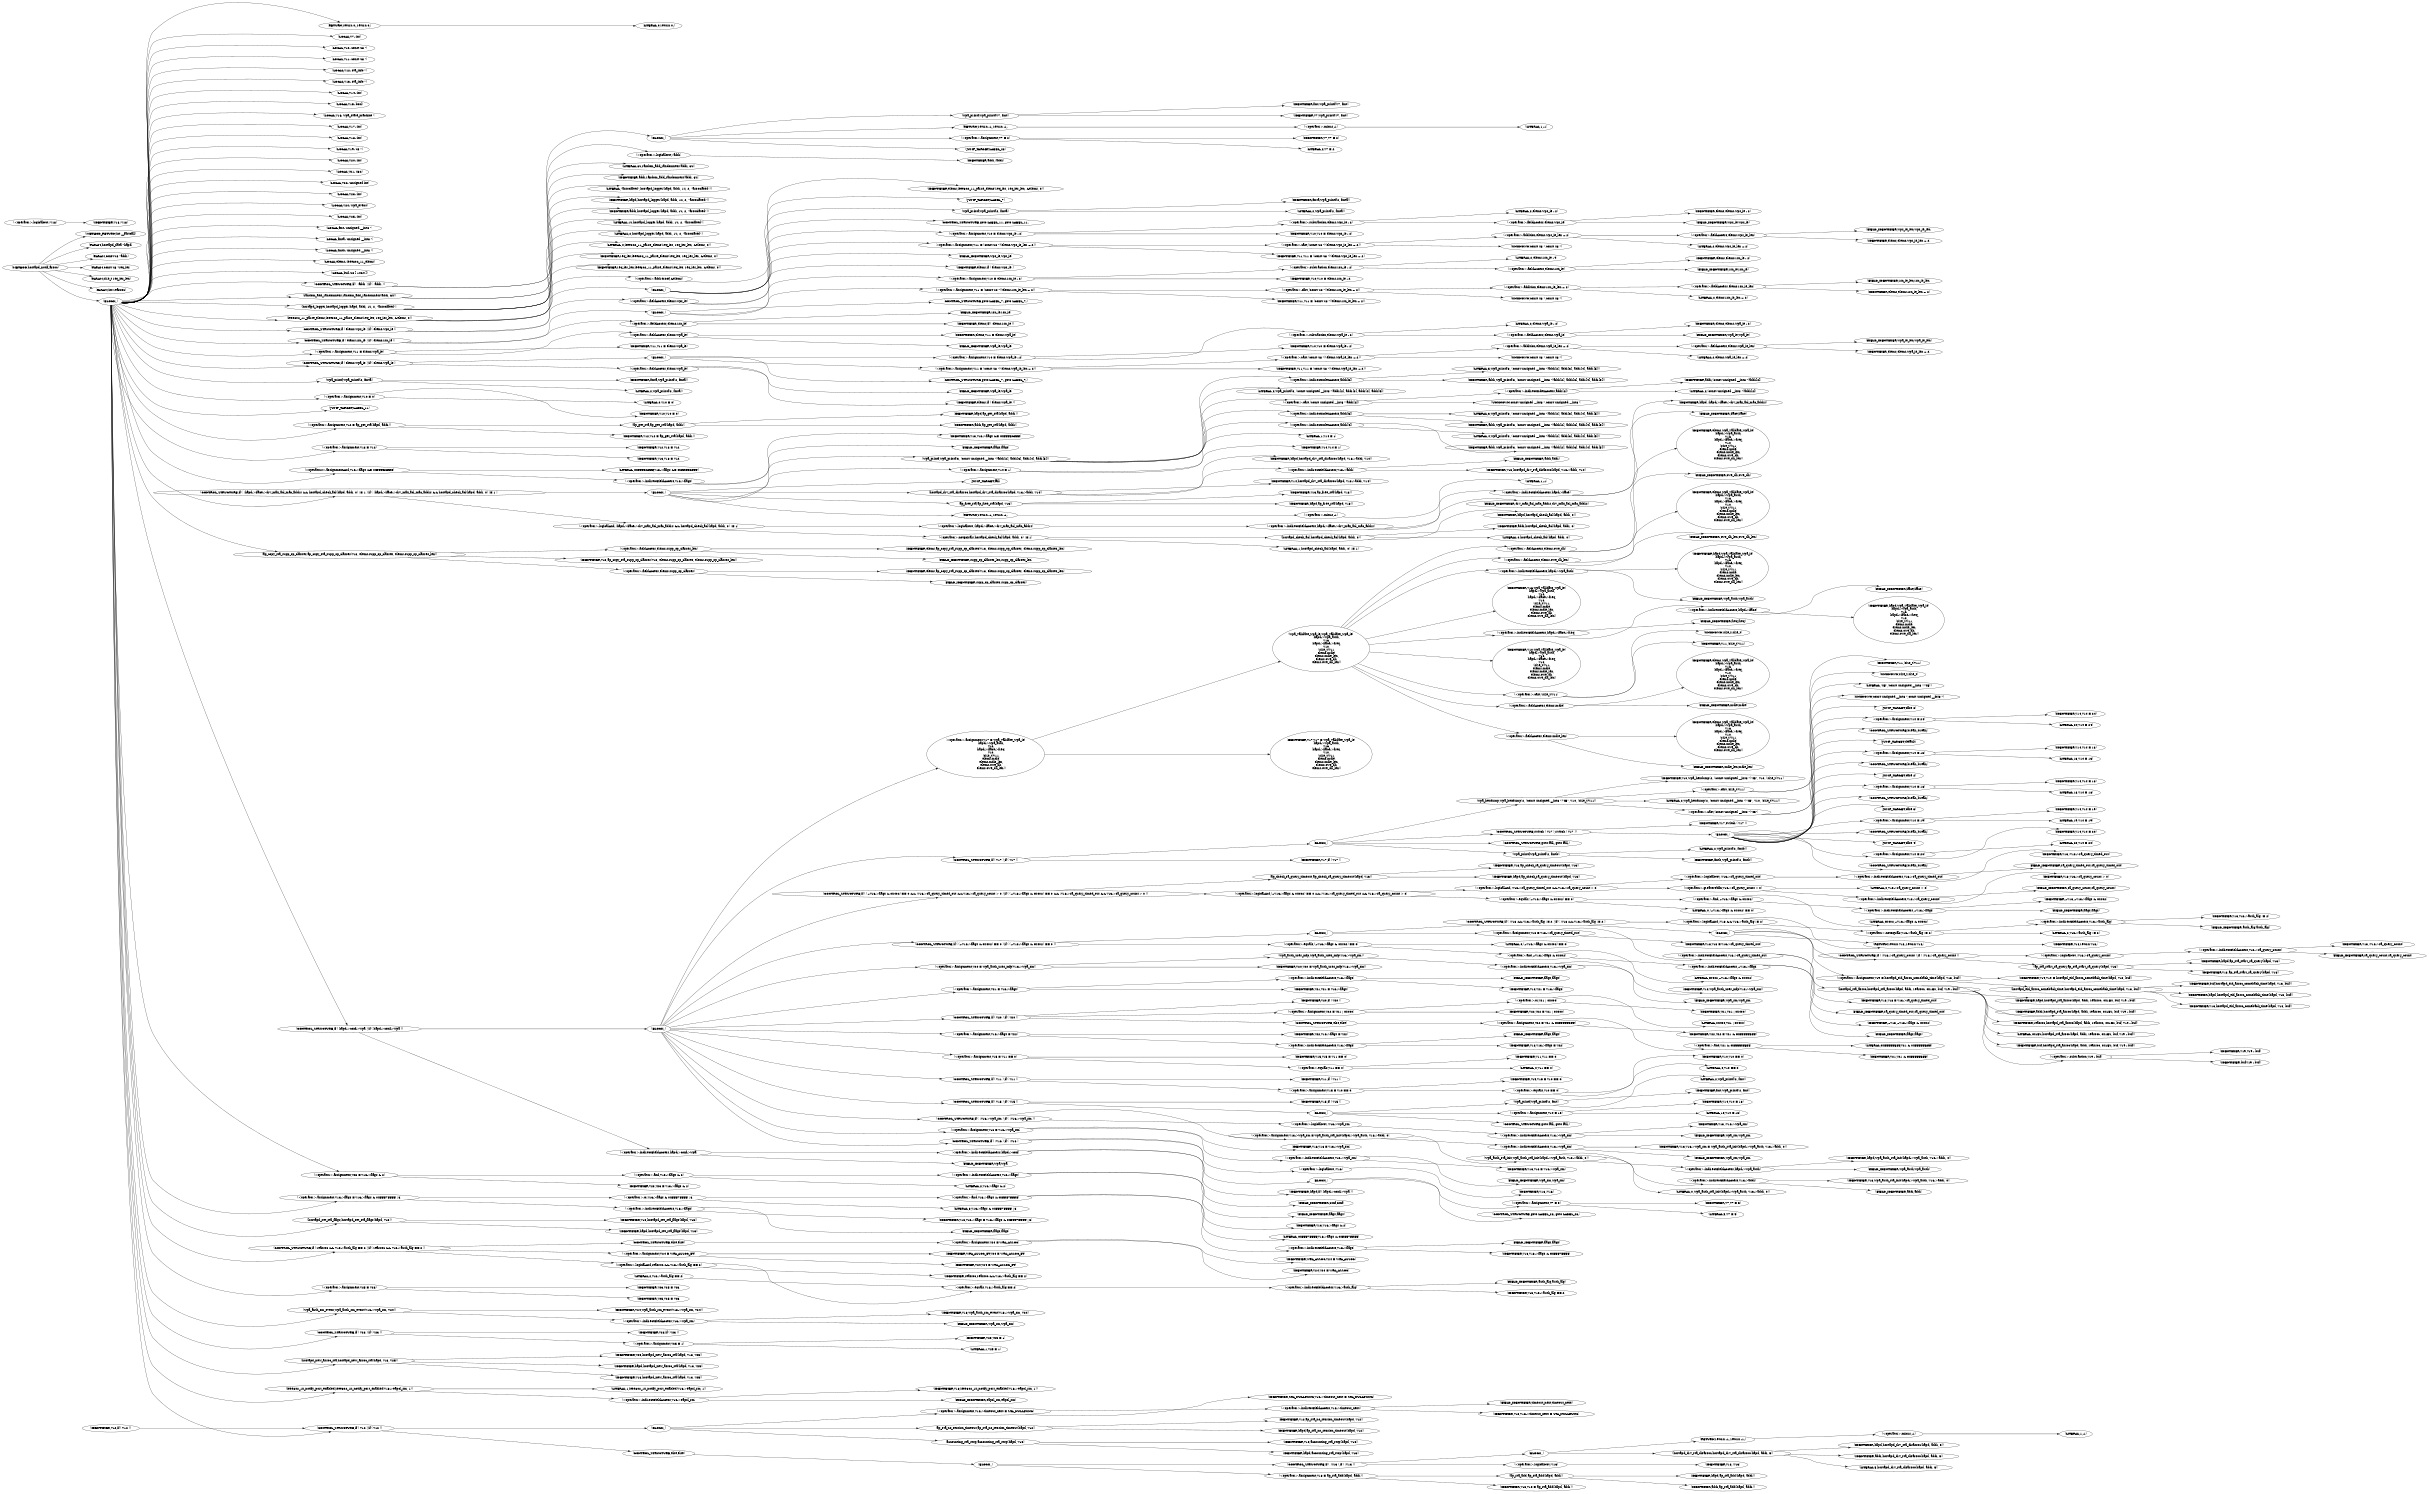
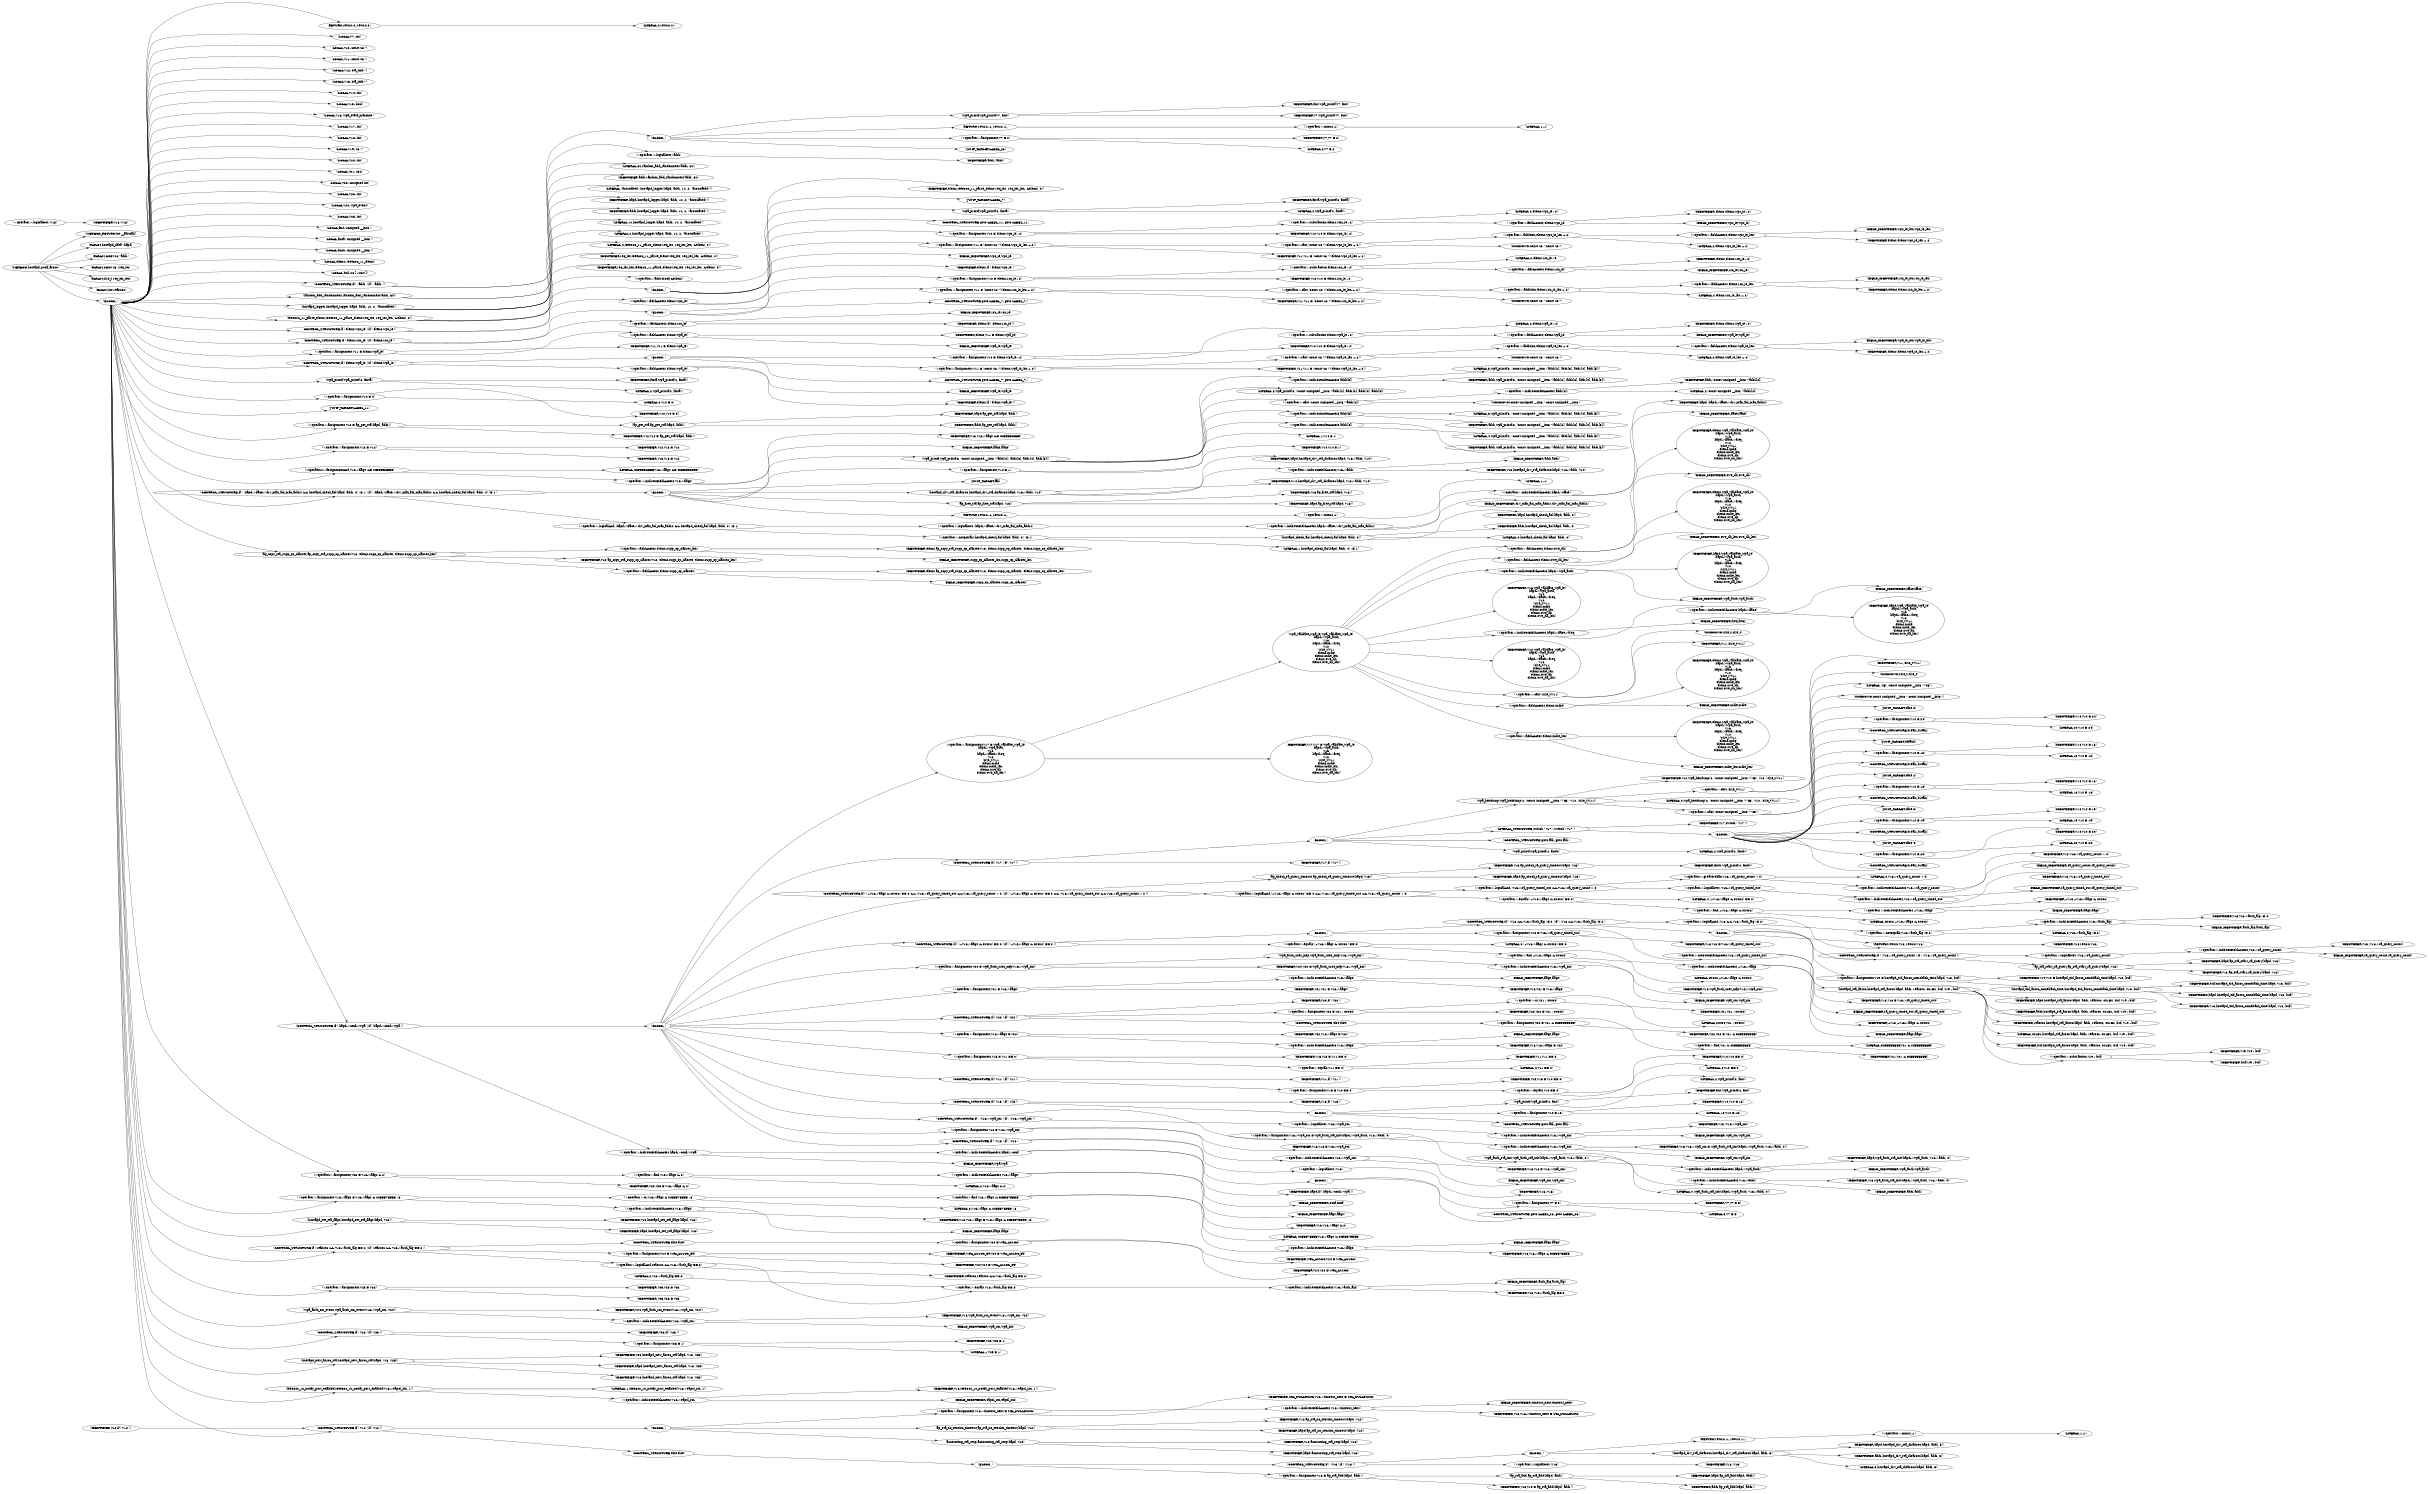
(1536, 832) -> (1536, 829)
(1625, 857) -> (1638, 866)
